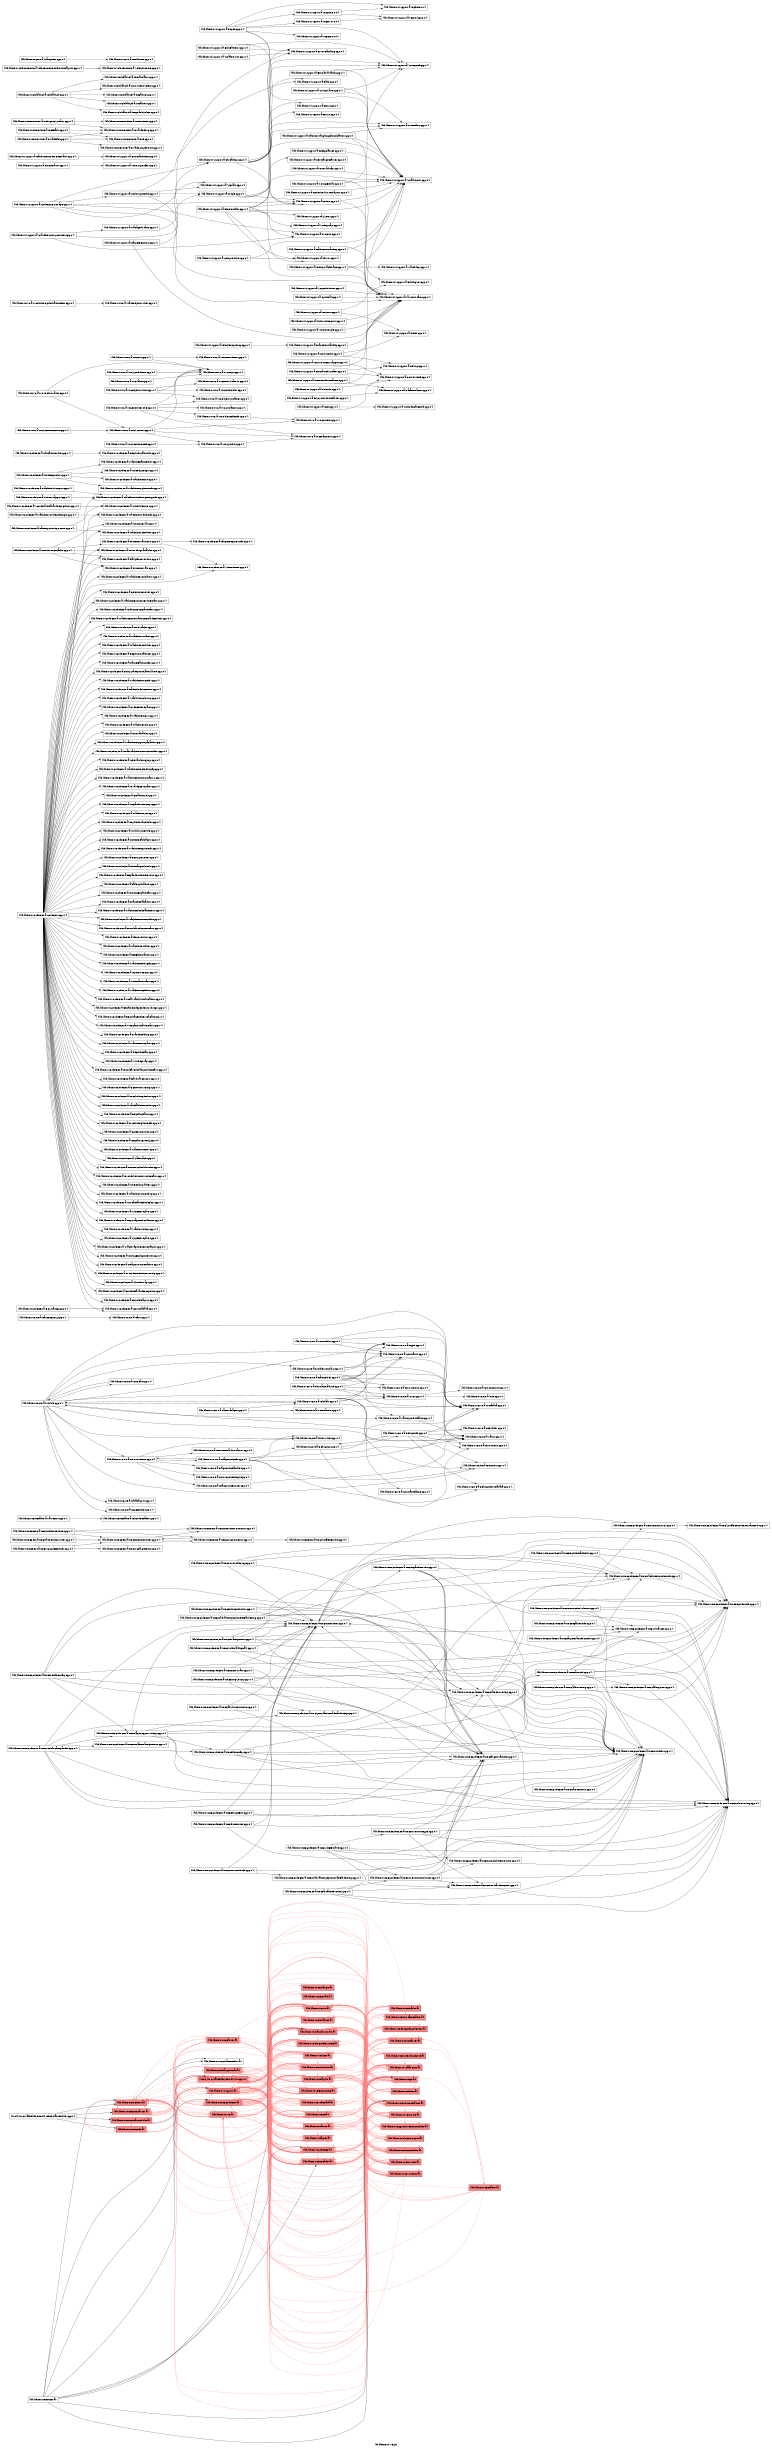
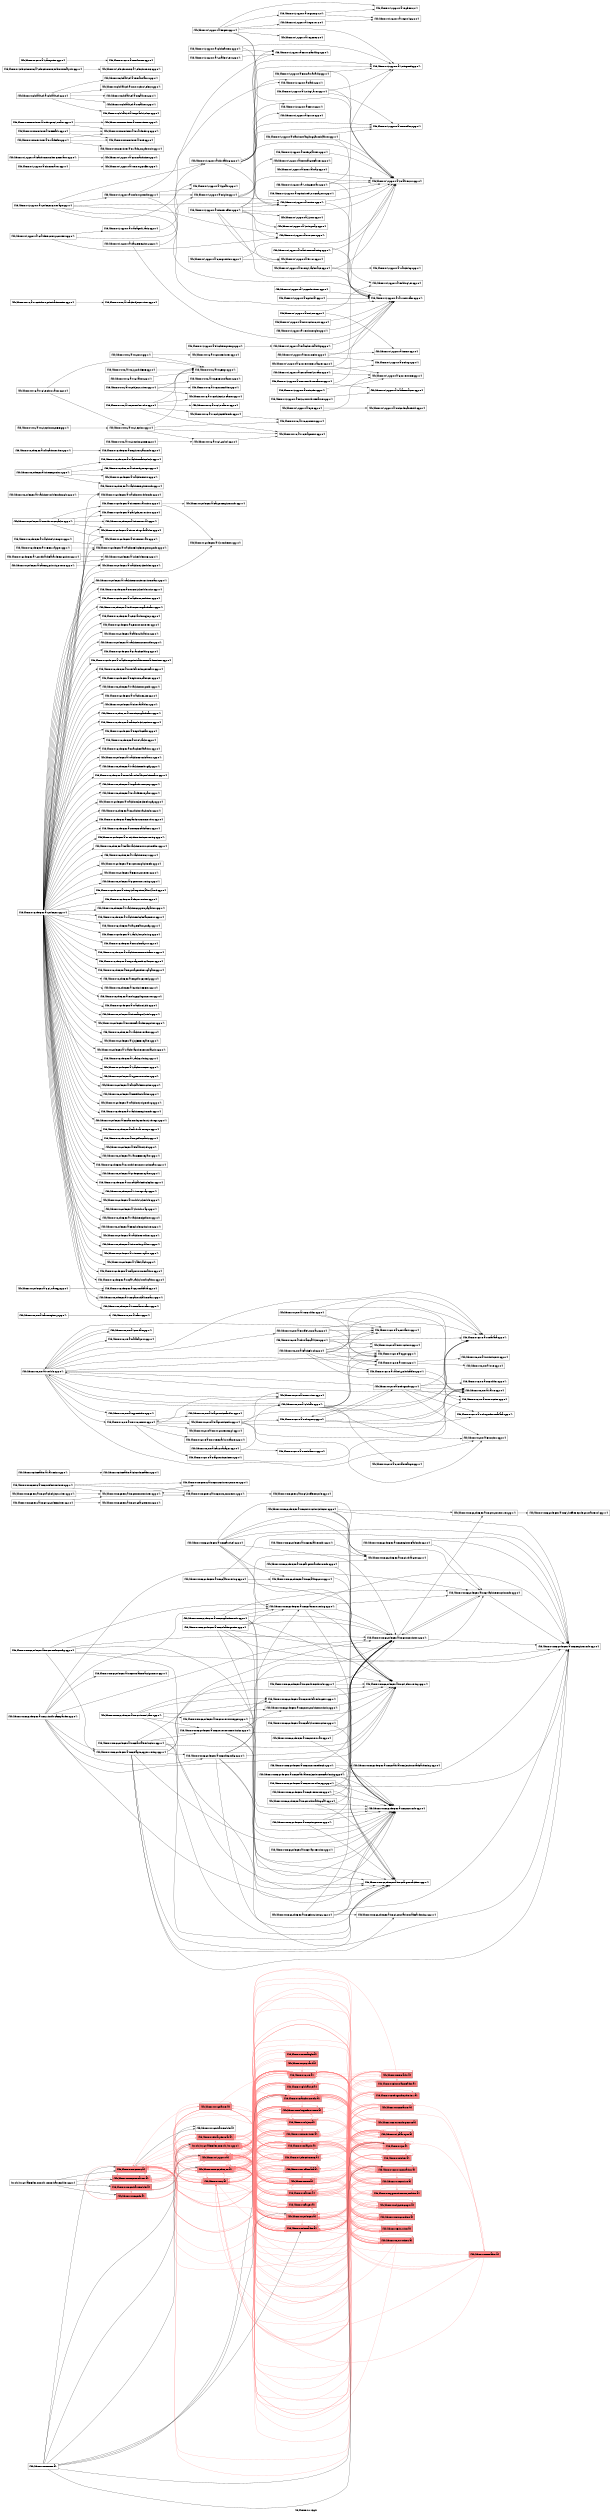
(359, 1597) -> (320, 1617)
(515, 1681) -> (246, 1566)
